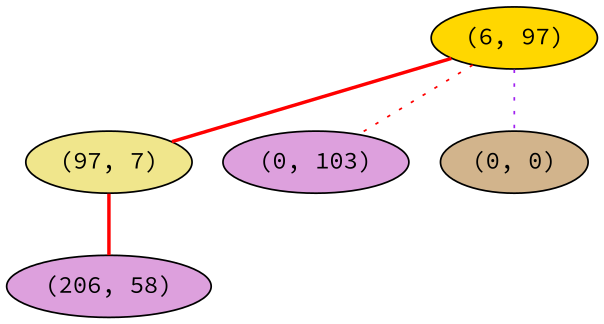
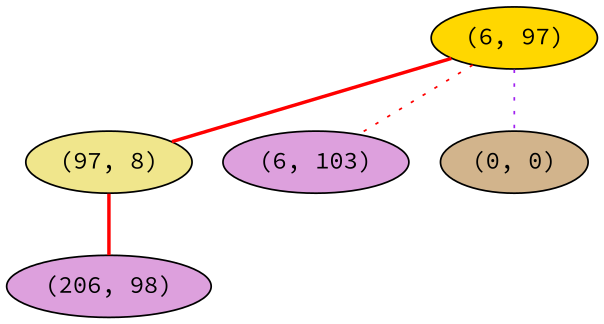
(109, 162) -> (109, 162)
(316, 162) -> (316, 162)
(109, 286) -> (109, 286)
